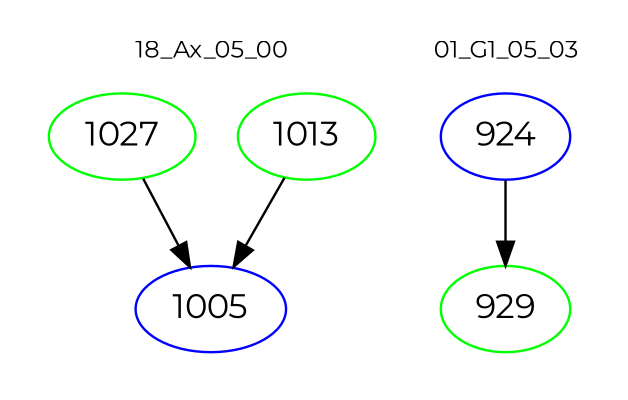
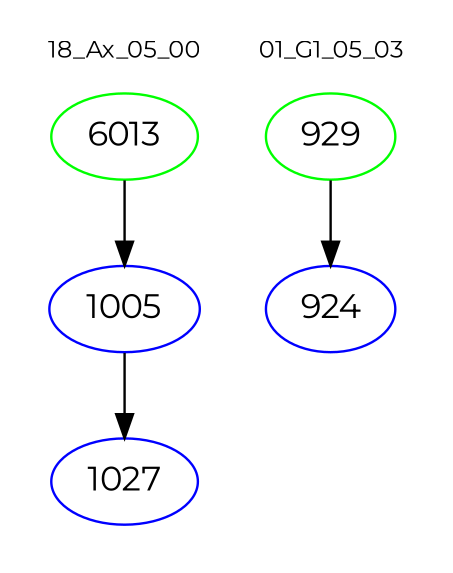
(122, 137) -> (125, 482)
(307, 137) -> (125, 137)
(506, 211) -> (331, 211)
(161, 212) -> (125, 384)
